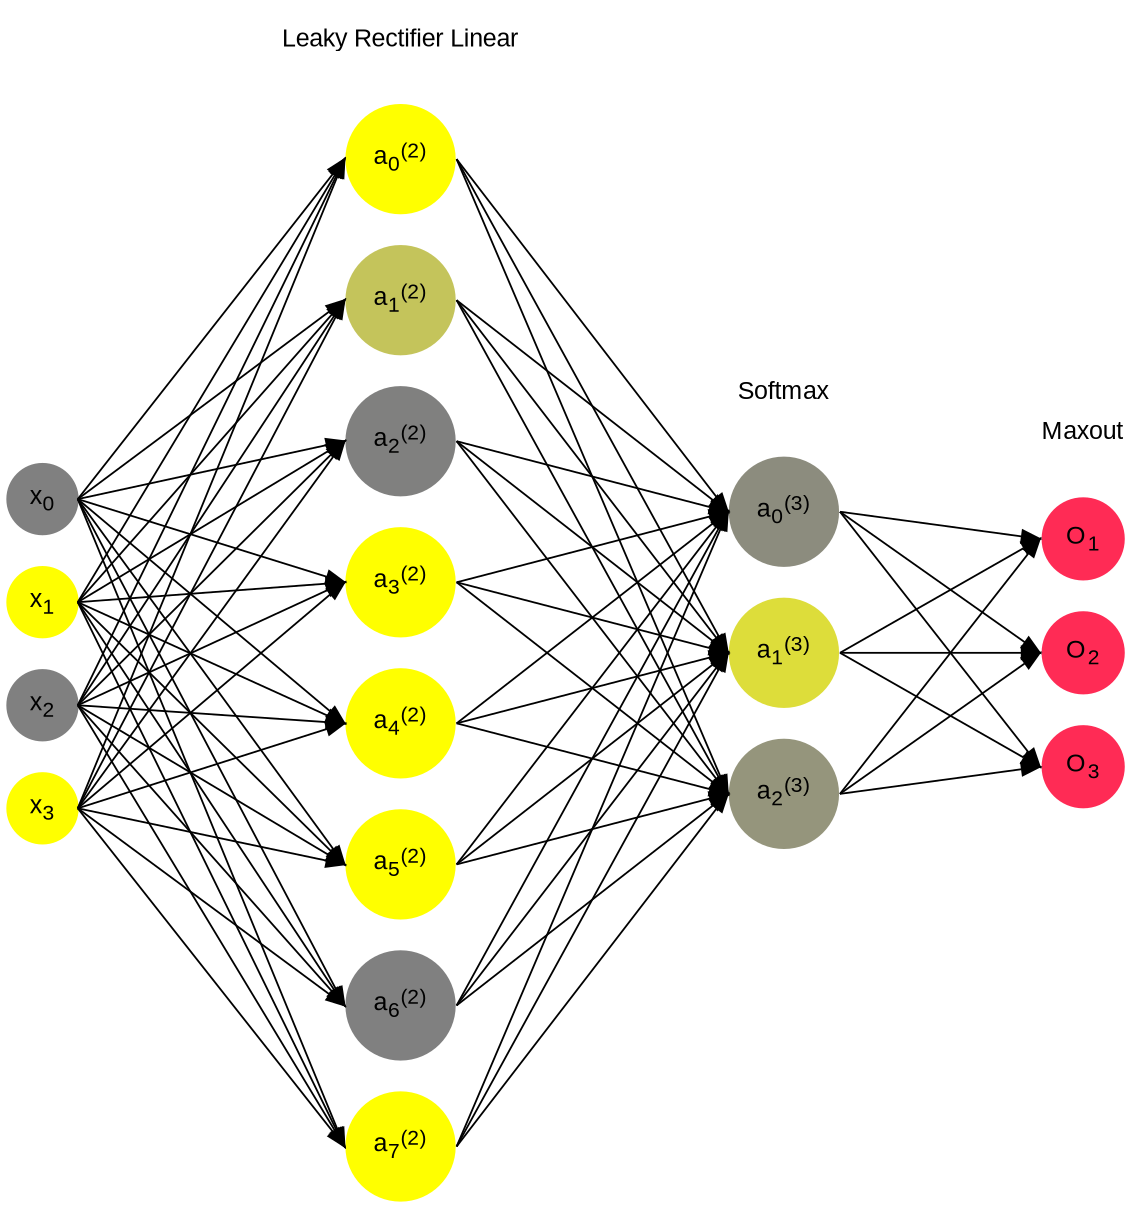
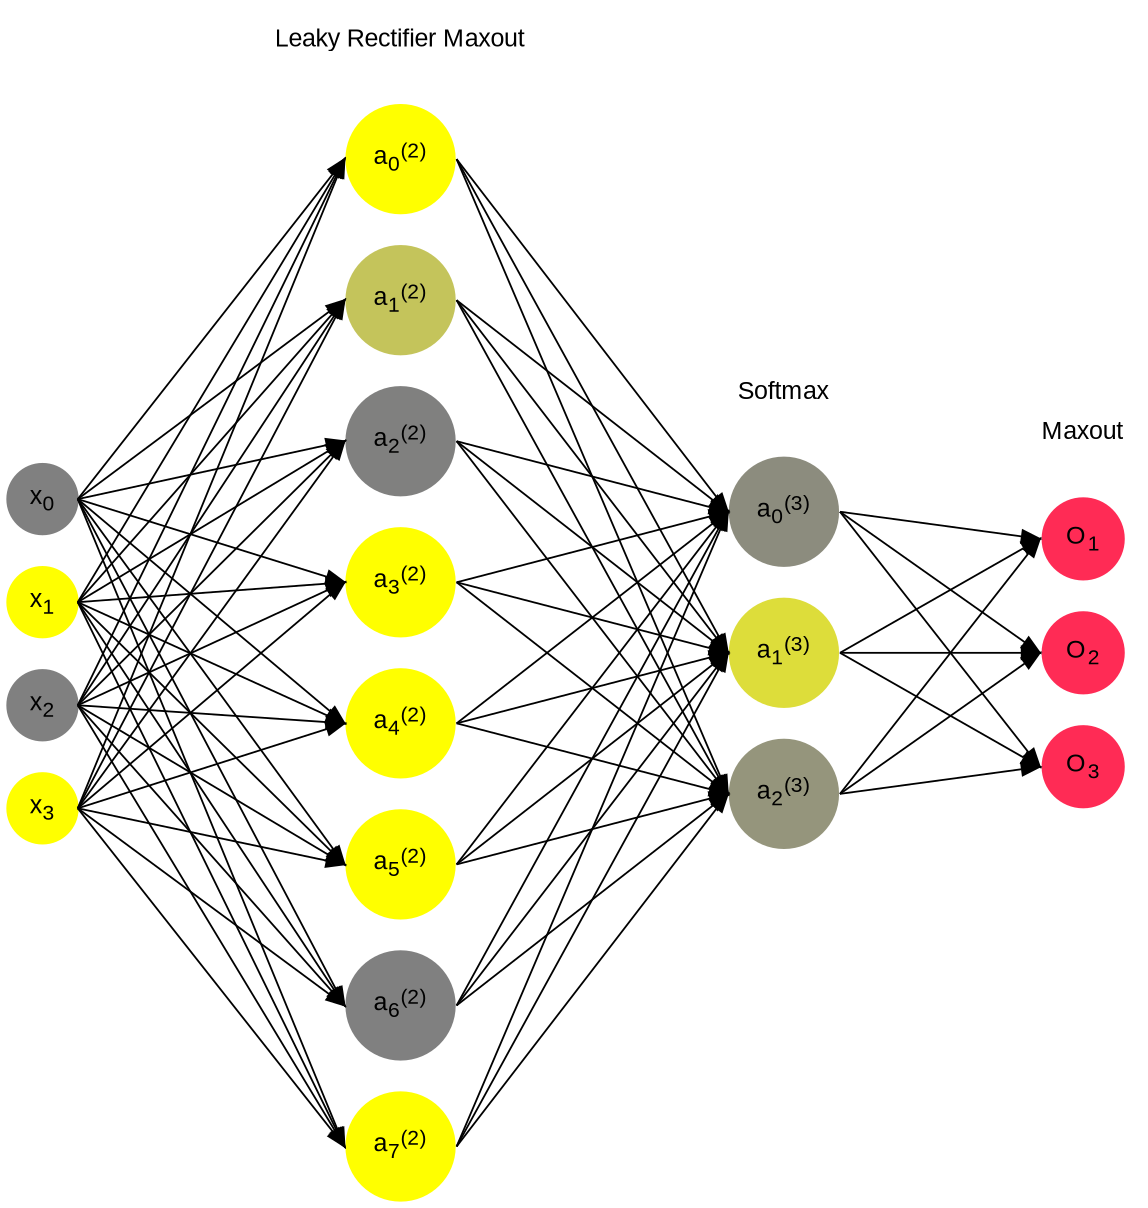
(401, 40) -> (401, 40)
